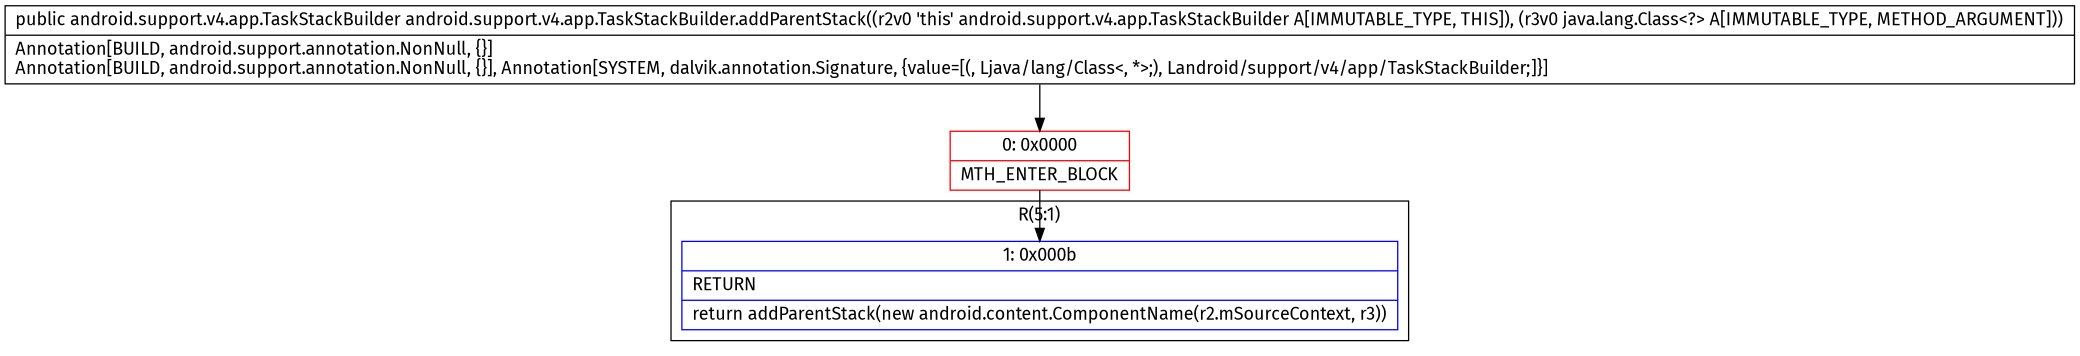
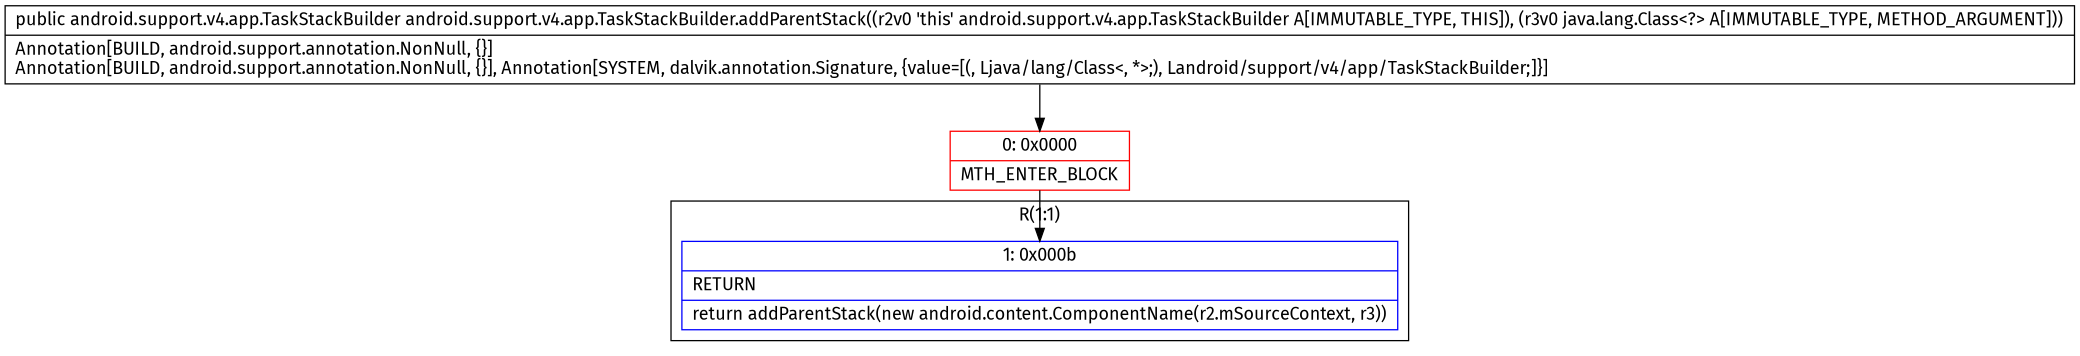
(1040, 216) -> (1040, 216)
